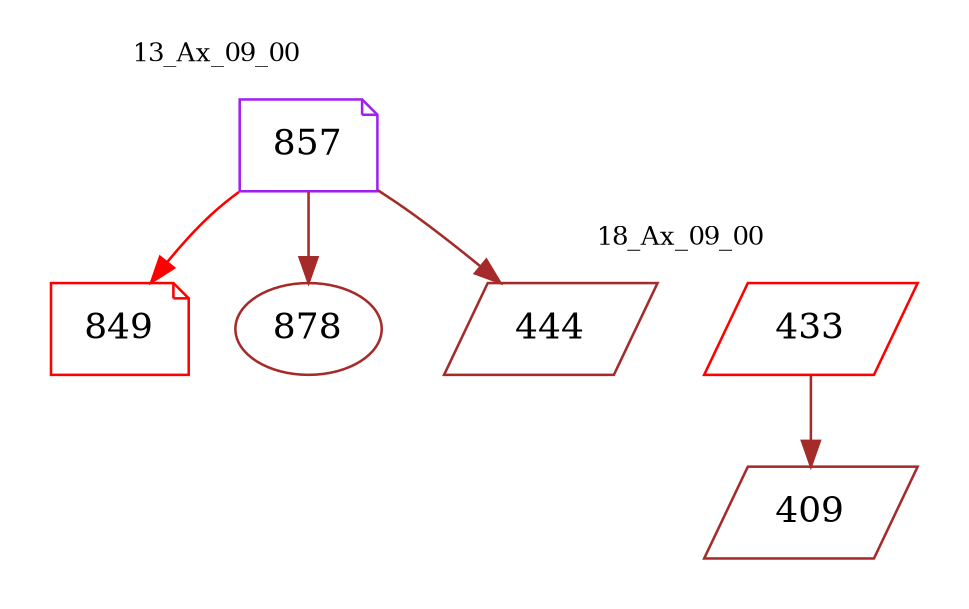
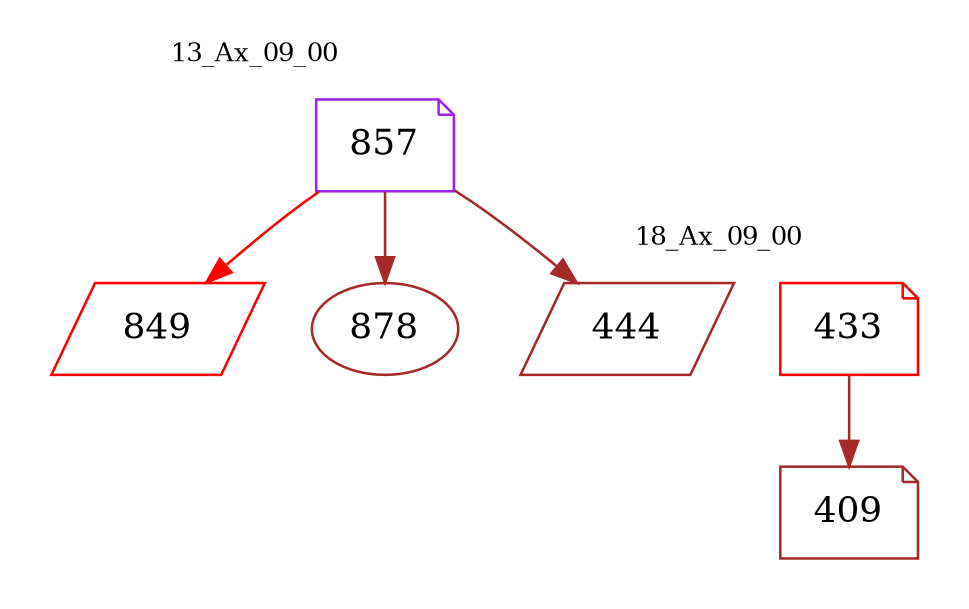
(120, 329) -> (158, 329)
(811, 329) -> (849, 329)
(811, 513) -> (849, 513)
